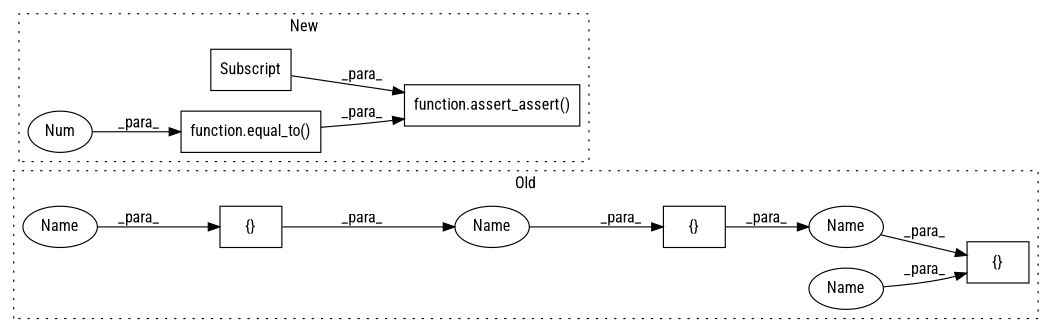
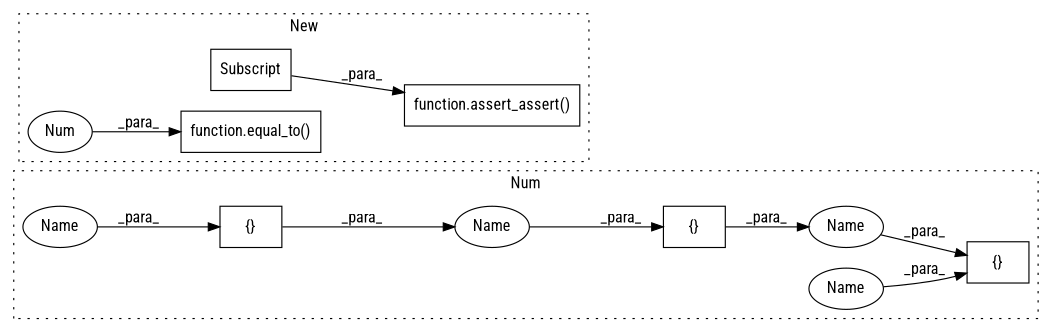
(357, 124) -> none
(526, 184) -> (526, 184)
